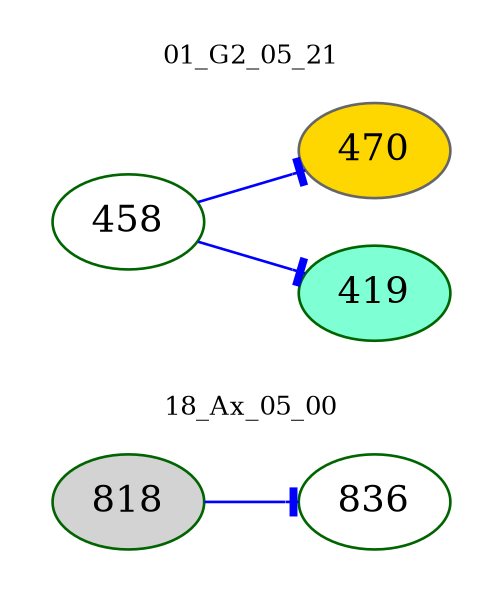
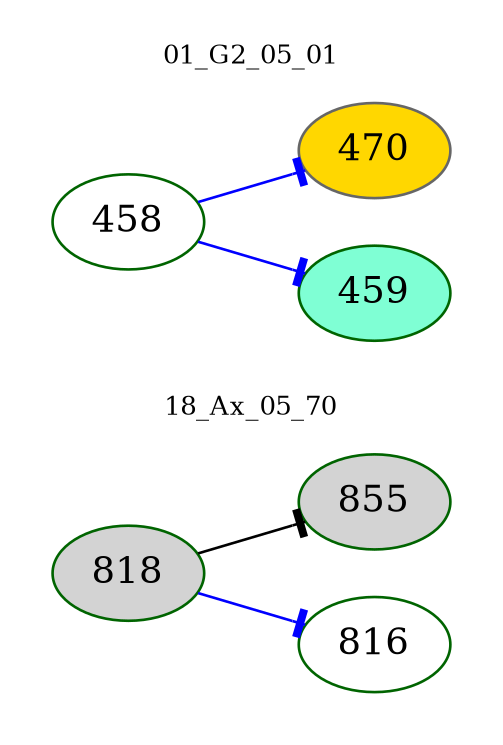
(251, 57) -> (251, 57)
(375, 293) -> (375, 293)
(251, 408) -> (251, 408)
none -> (375, 502)
(375, 502) -> (375, 645)
